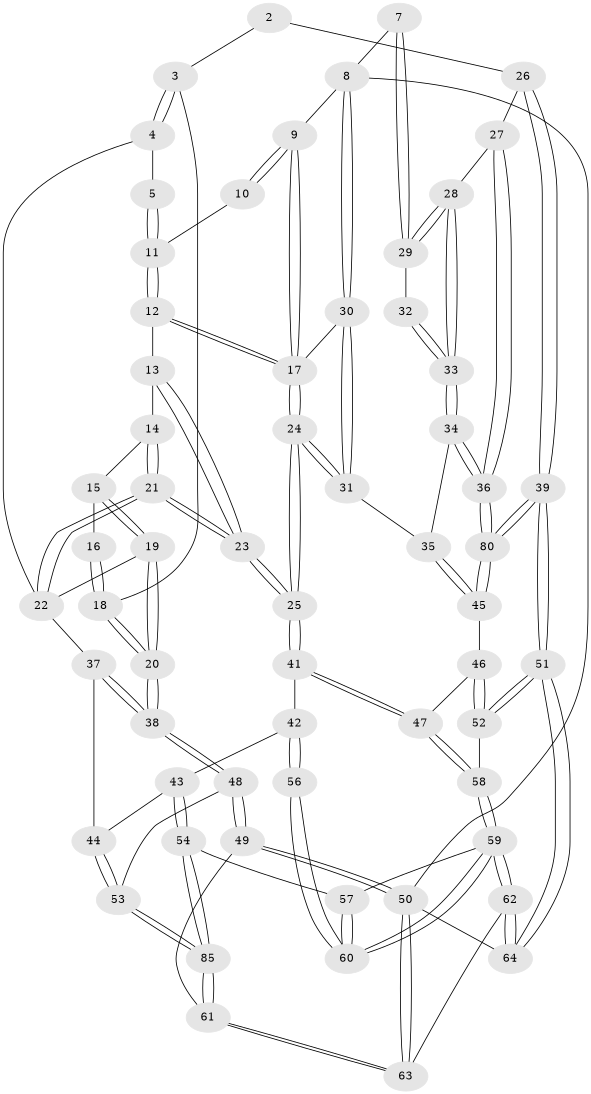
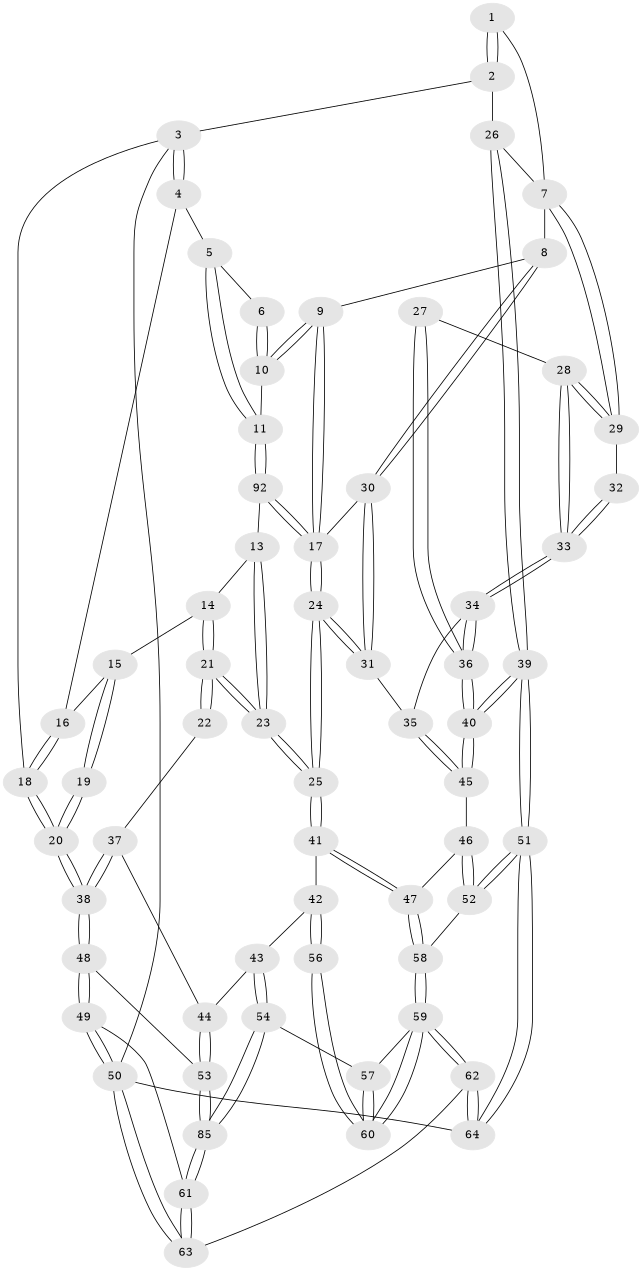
none -> (492, 18)
(509, 110) -> (519, 165)
(153, 312) -> (261, 488)
none -> (262, 312)
(3, 334) -> (121, 459)
(588, 437) -> (156, 604)
(488, 547) -> (470, 724)
(97, 577) -> none
